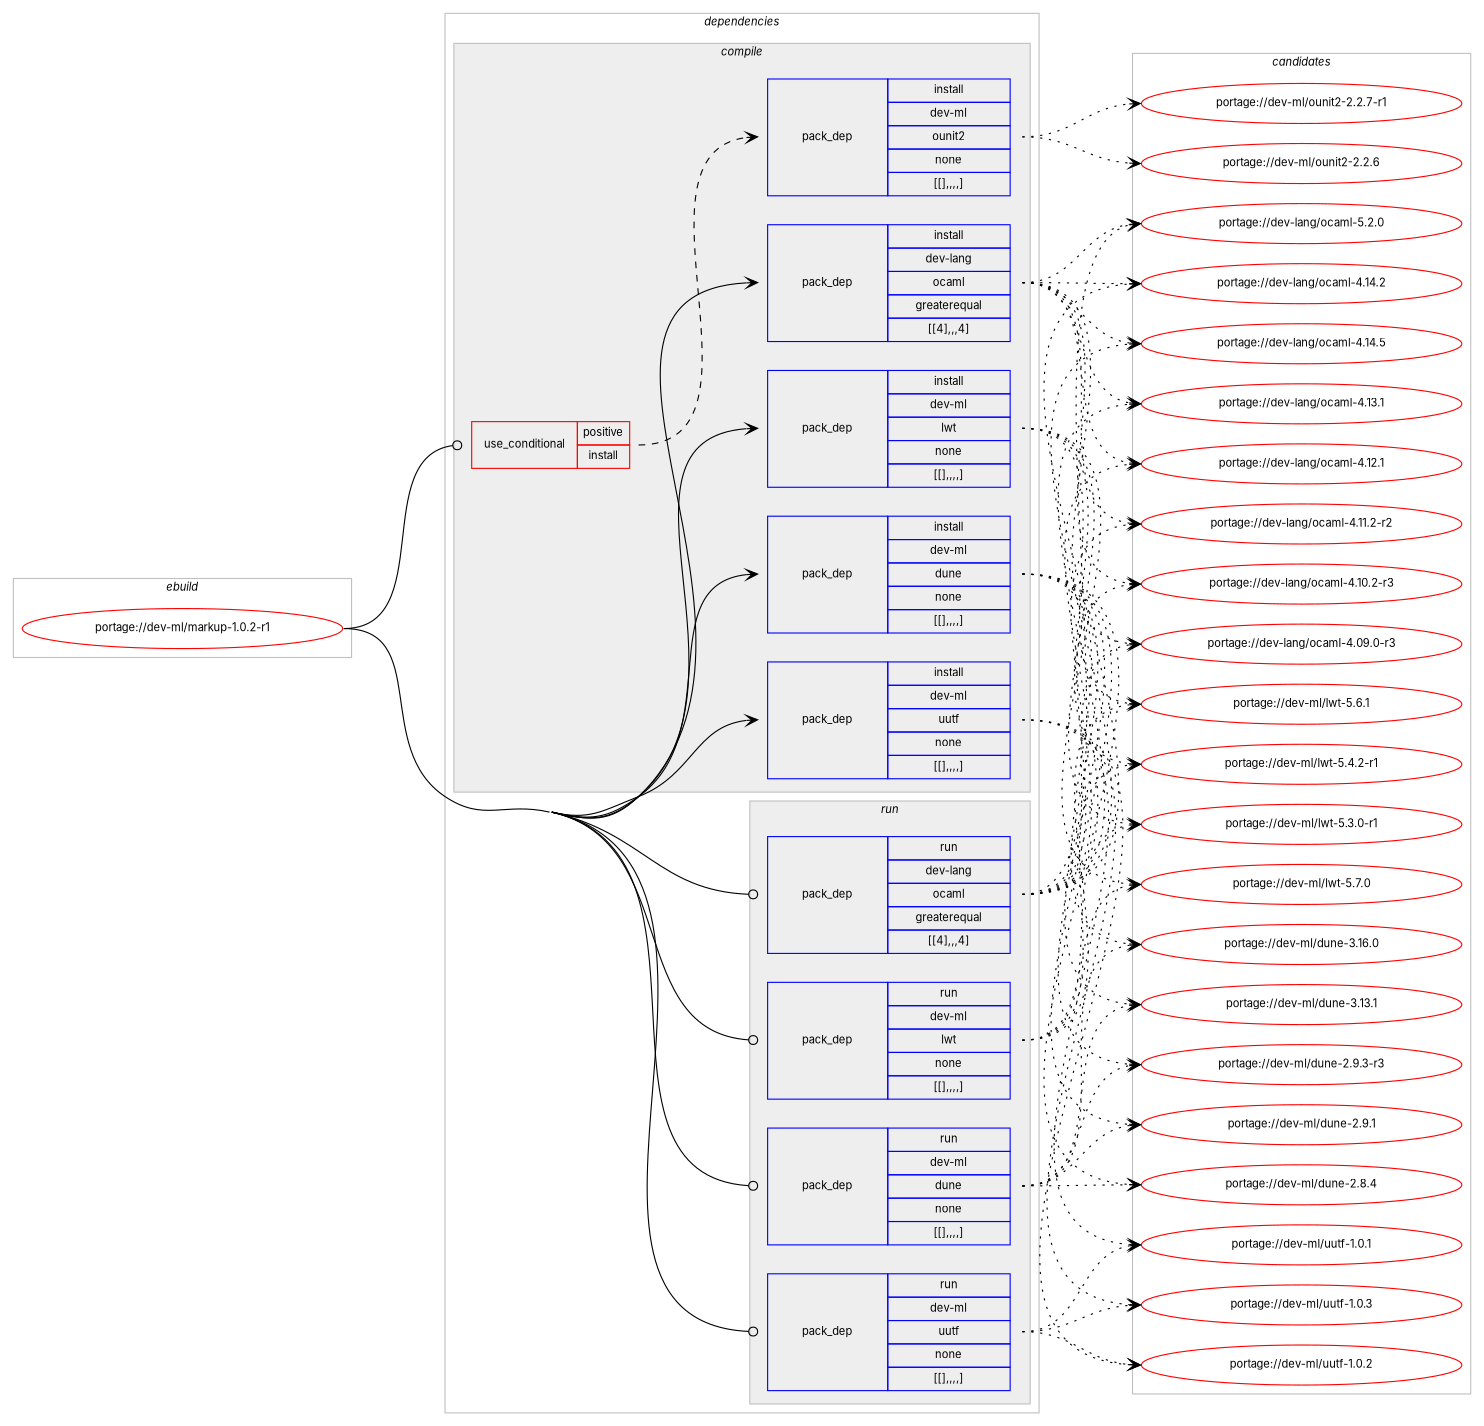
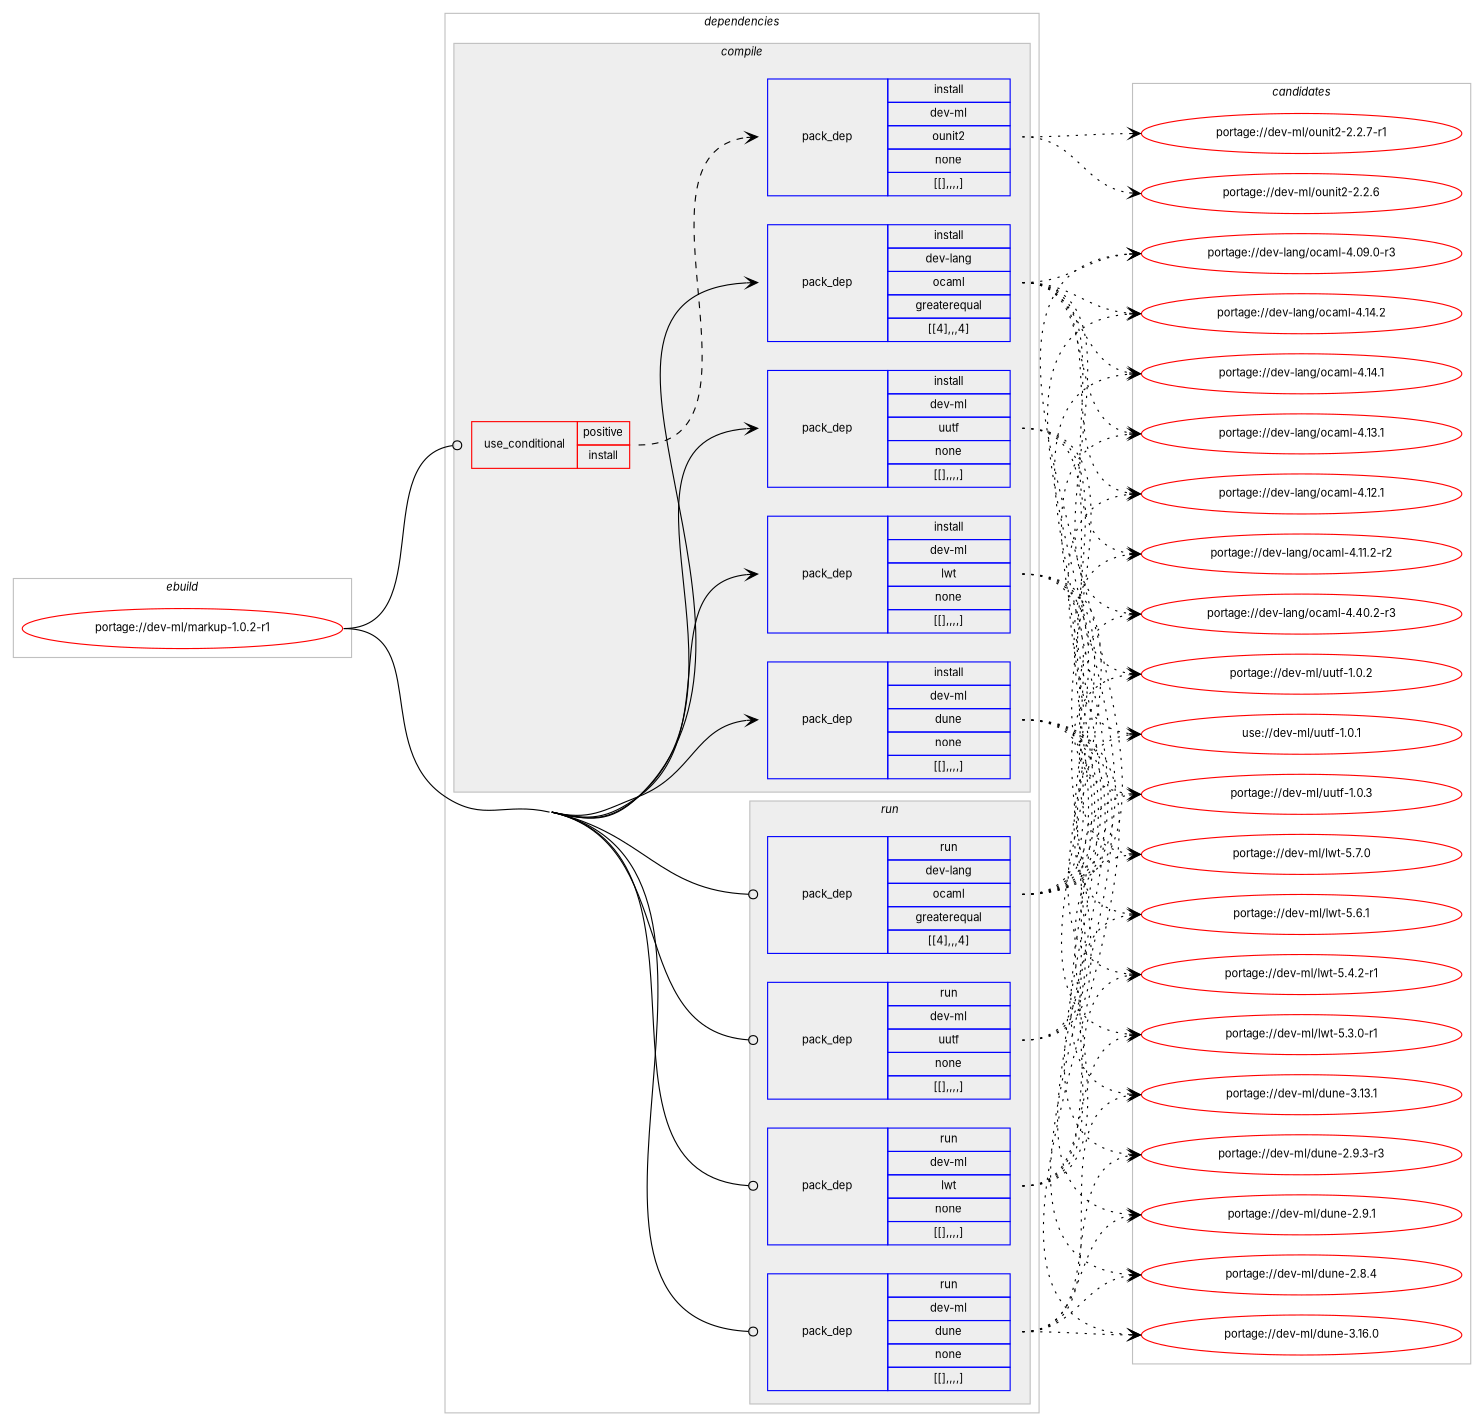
(1302, 224) -> none
(1302, 344) -> (1302, 374)
(1302, 584) -> (1302, 614)
(1302, 1245) -> (1302, 734)
